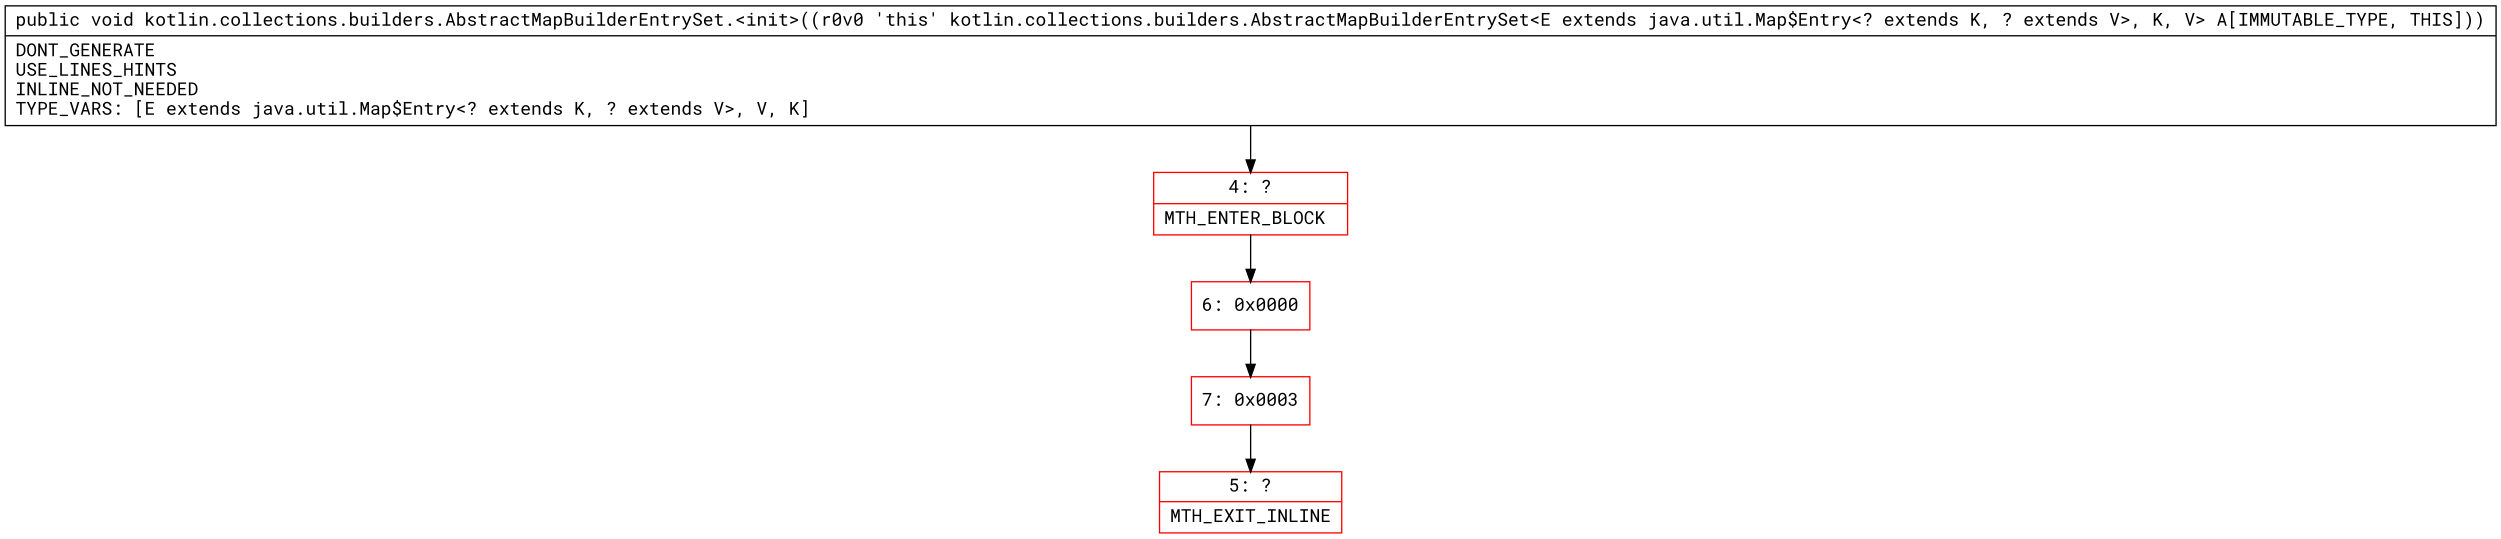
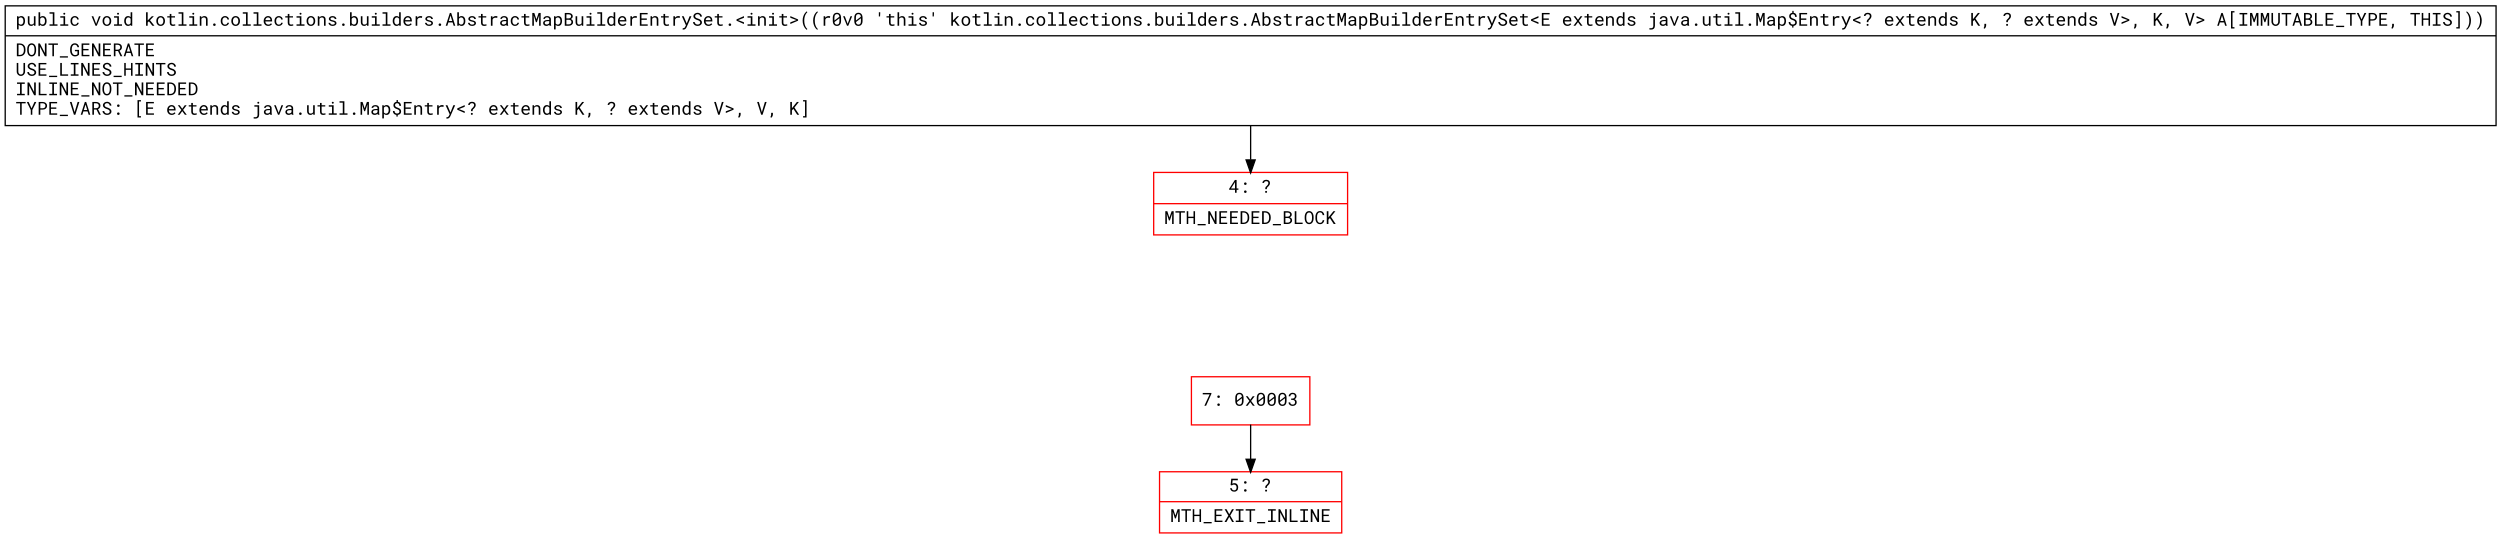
(1245, 219) -> (1251, 219)
(1251, 306) -> none
